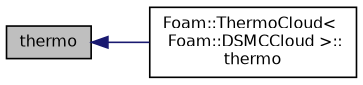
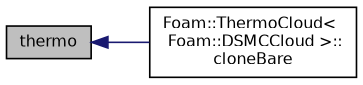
(253, 42) -> (253, 42)
